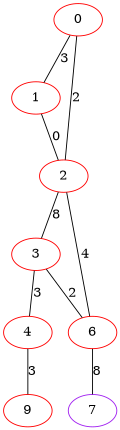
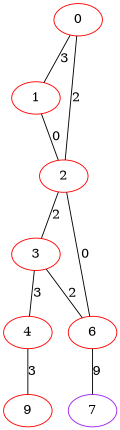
(57, 215) -> (57, 215)
(85, 254) -> (85, 254)
(97, 372) -> (97, 372)
